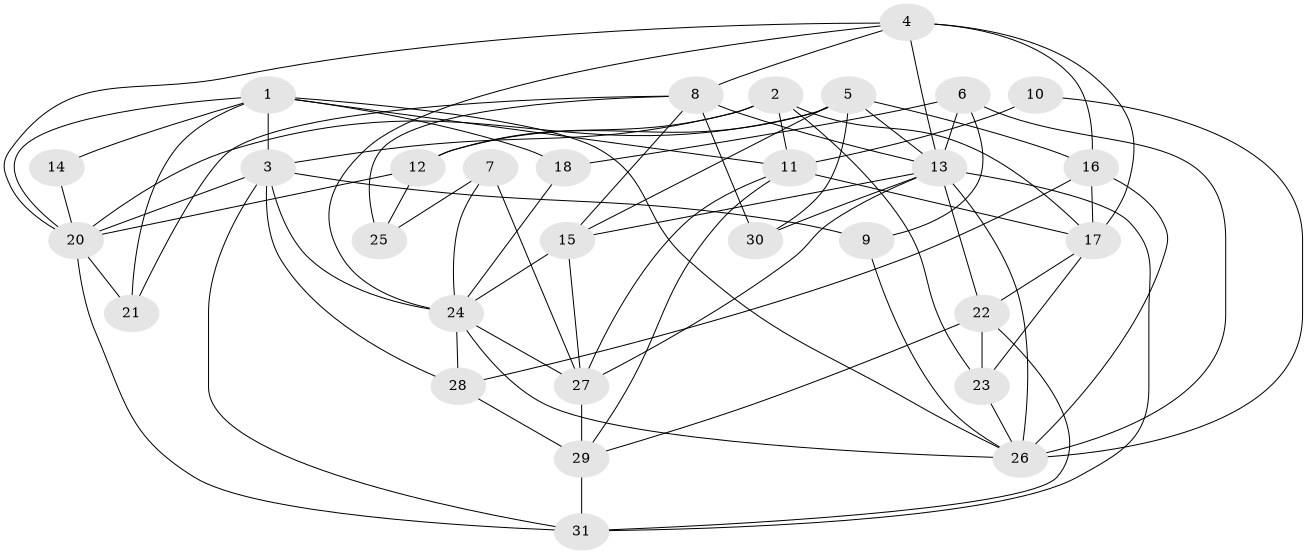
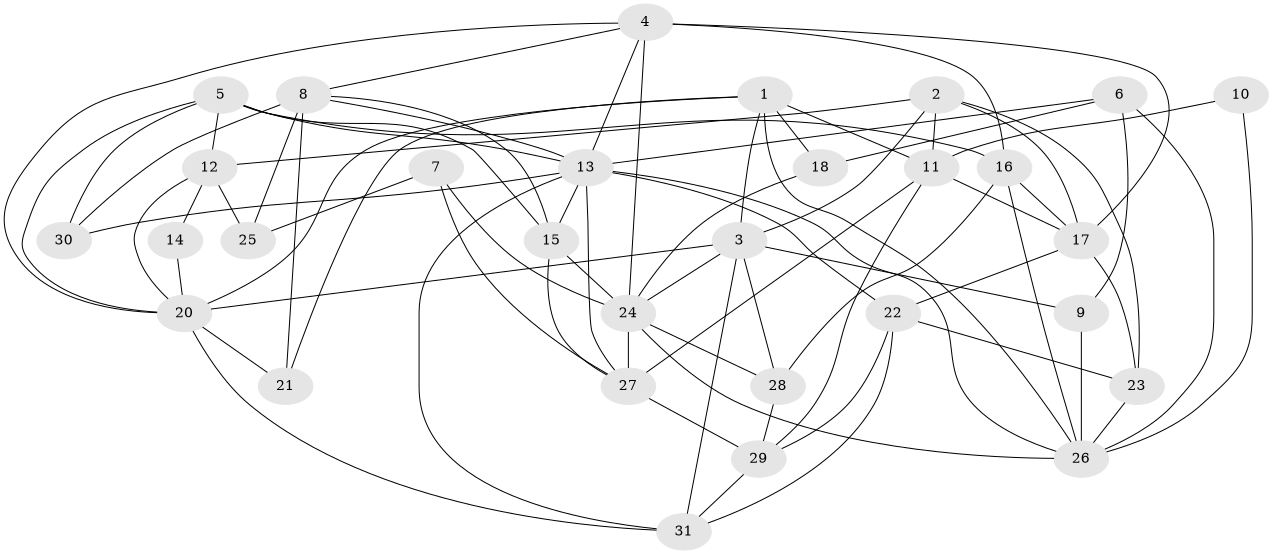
(161, 128) -> (193, 204)
